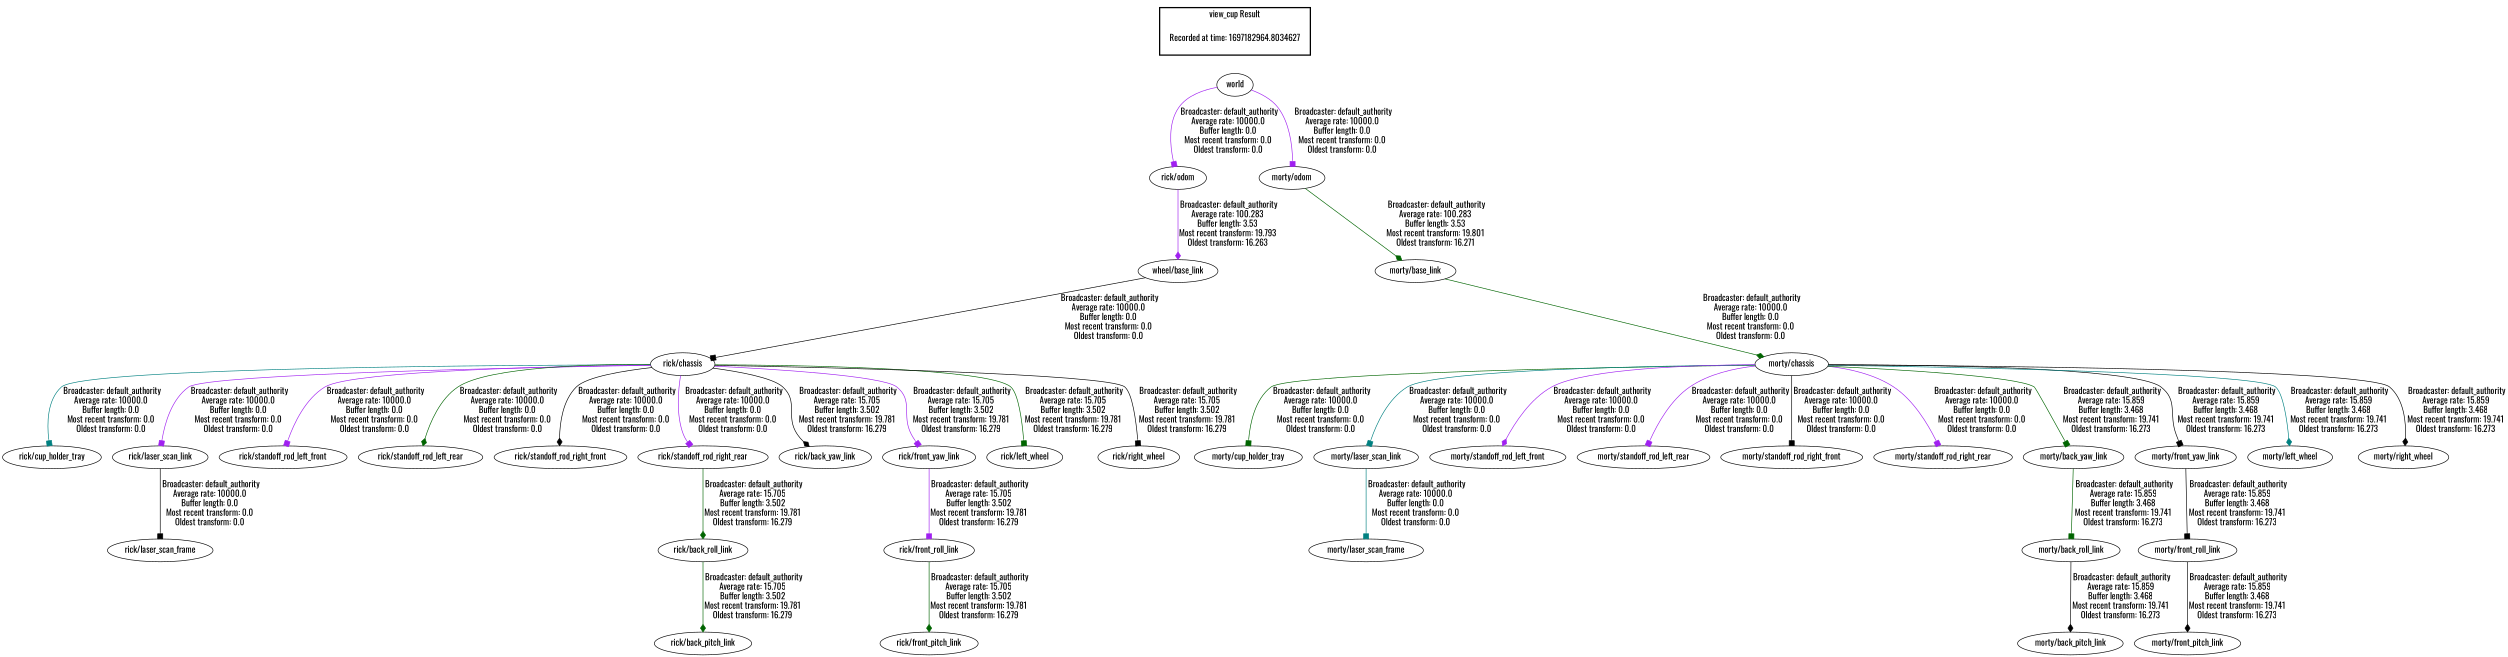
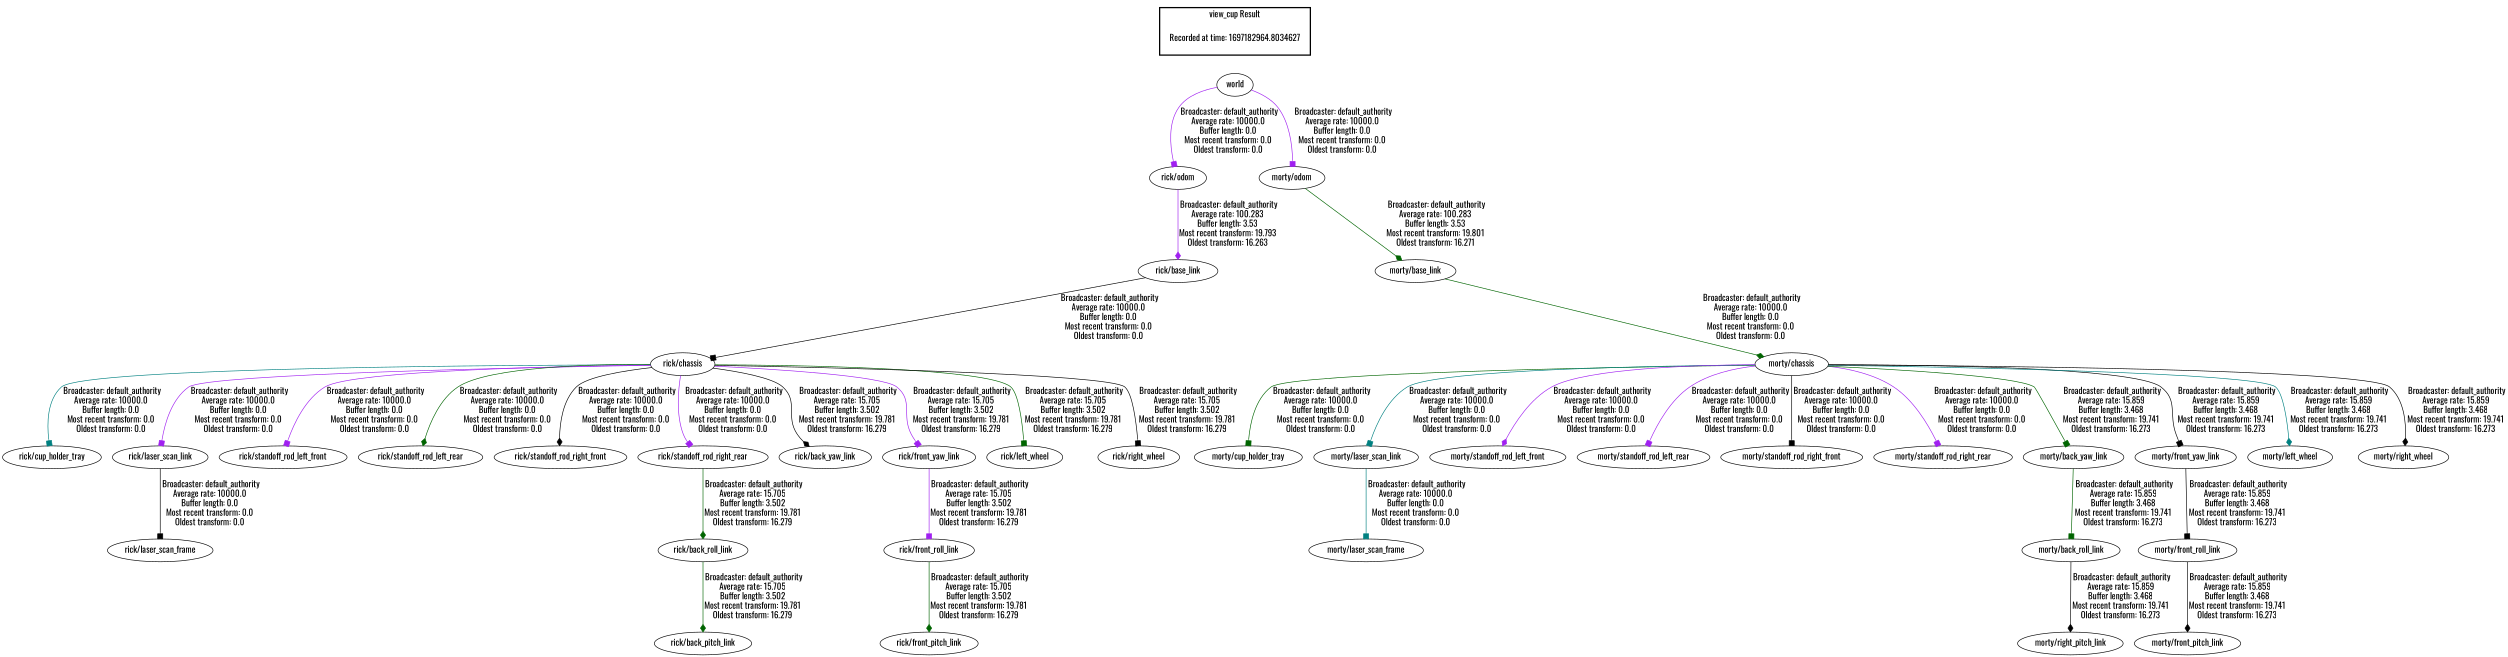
(1178, 271) -> (1178, 271)
(2070, 643) -> (2070, 643)
